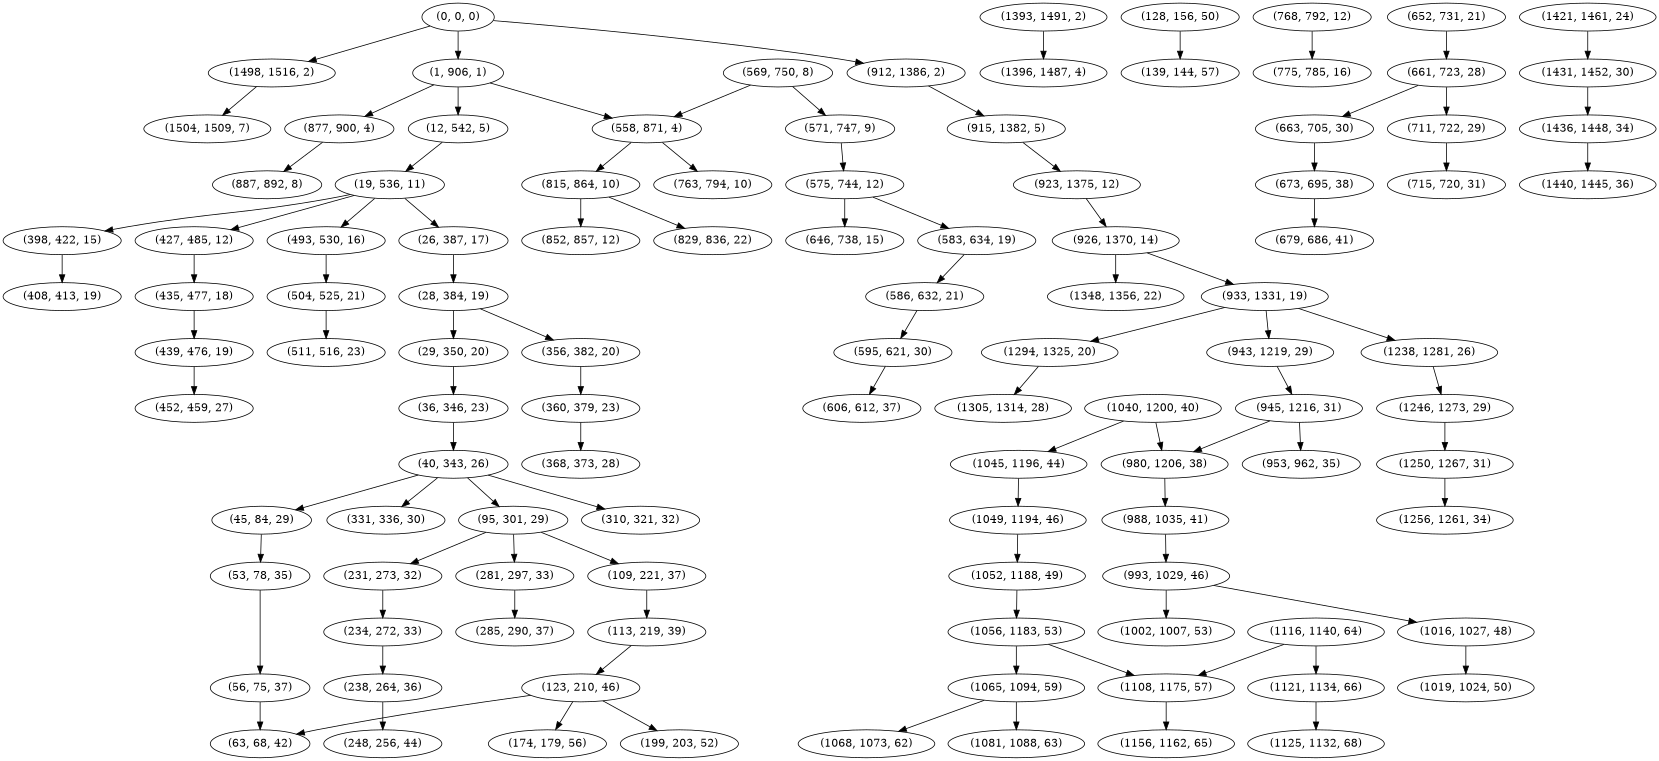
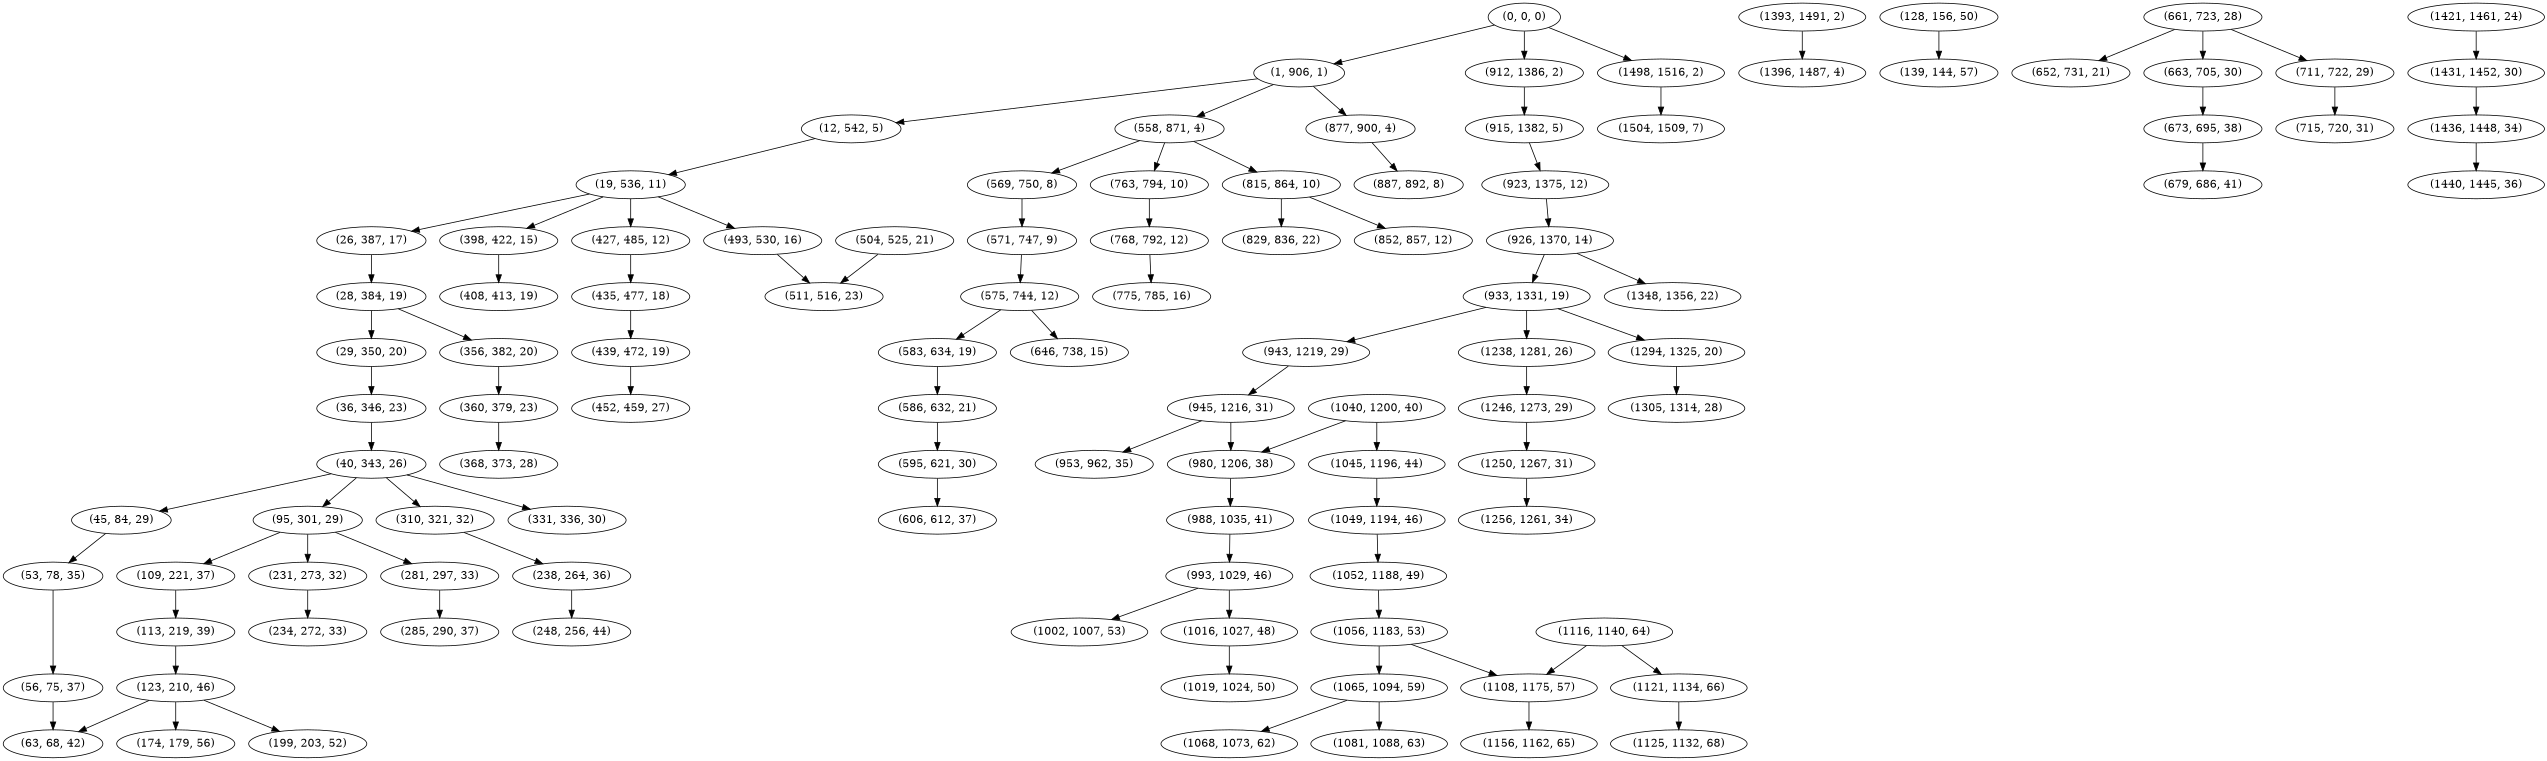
(1446, 41) -> (2140, 44)
(716, 99) -> (1099, 155)
none -> (1149, 209)
(326, 265) -> (790, 266)
(194, 352) -> (631, 352)
(383, 656) -> (500, 547)
